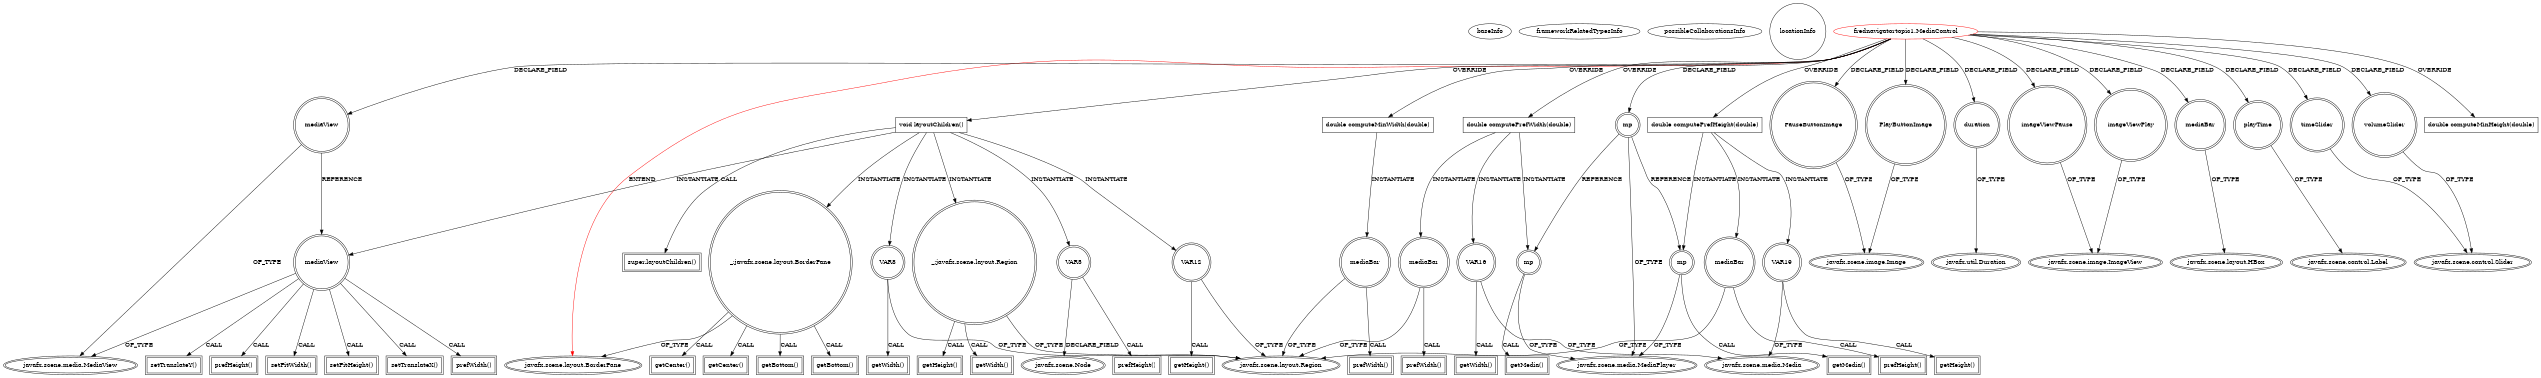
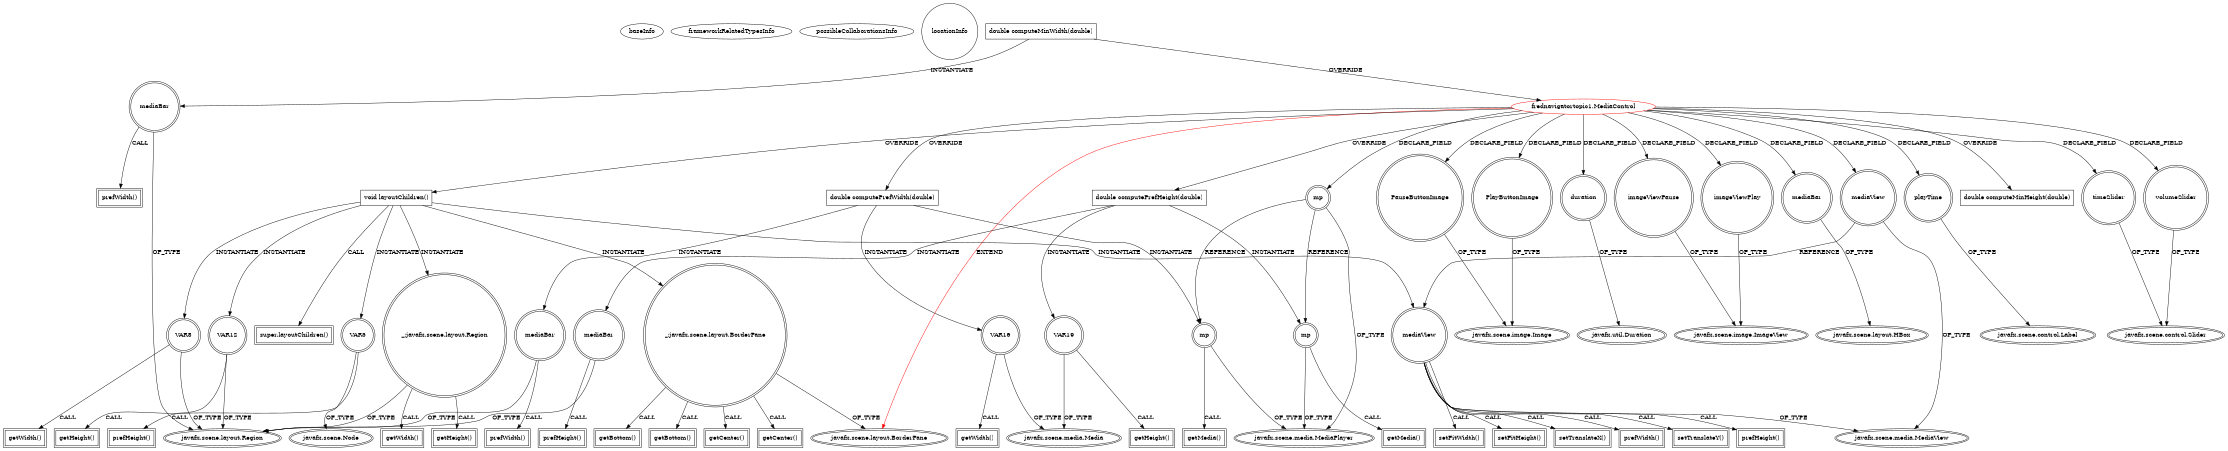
(1523, 69) -> (1315, 69)
(1092, 345) -> (340, 418)
